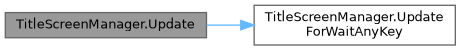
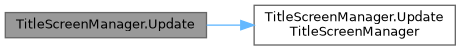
(355, 25) -> (355, 25)
